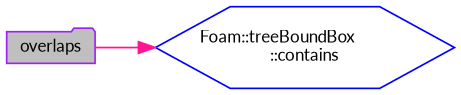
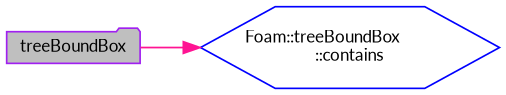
(51, 48) -> (73, 48)
